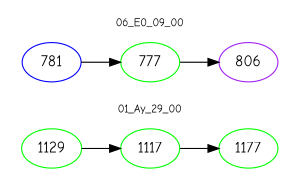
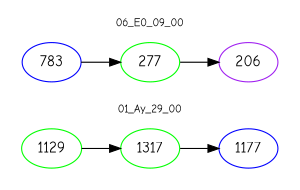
(52, 62) -> (52, 62)
(150, 62) -> (150, 62)
(248, 62) -> (248, 62)
(150, 148) -> (150, 148)
(248, 148) -> (248, 148)
